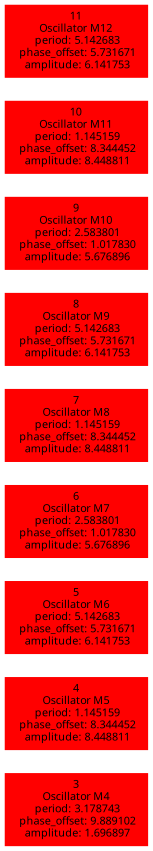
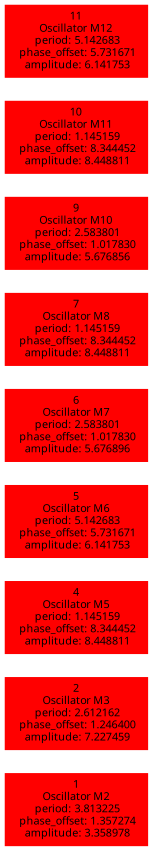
(76, 257) -> (76, 257)
(76, 329) -> none
none -> (76, 714)
none -> (76, 810)
(76, 810) -> none
